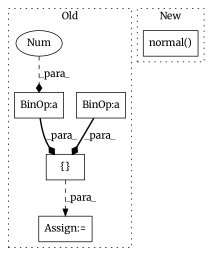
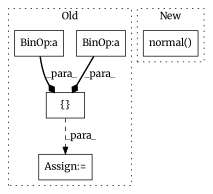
(39, 43) -> none
